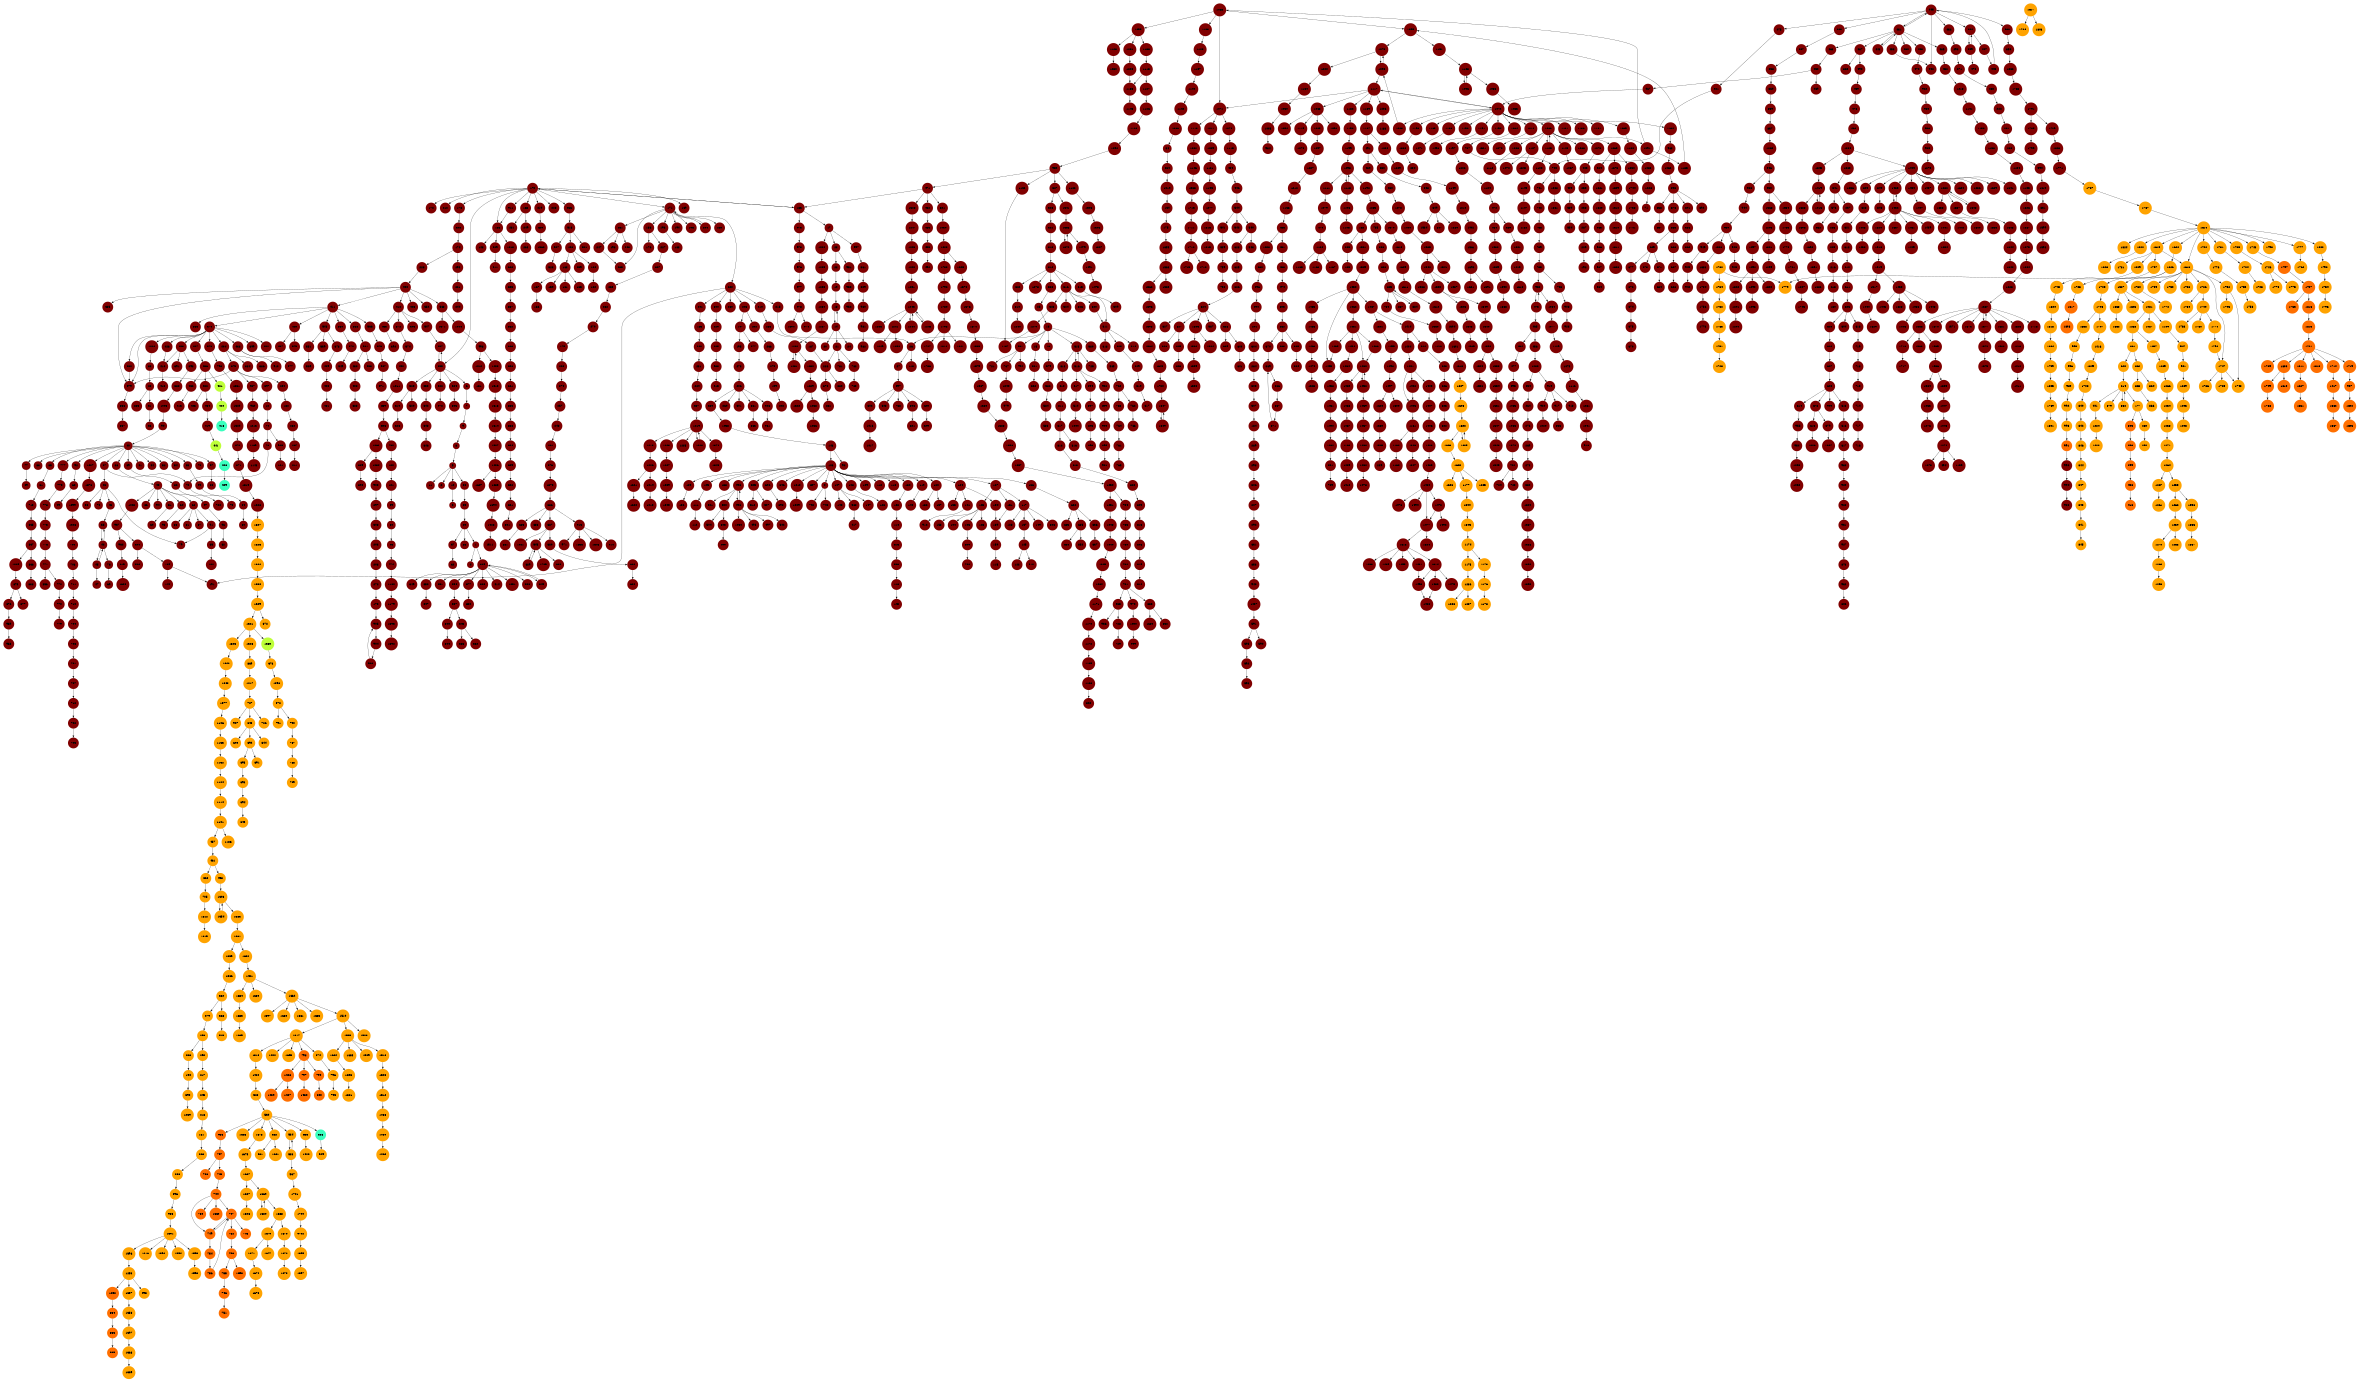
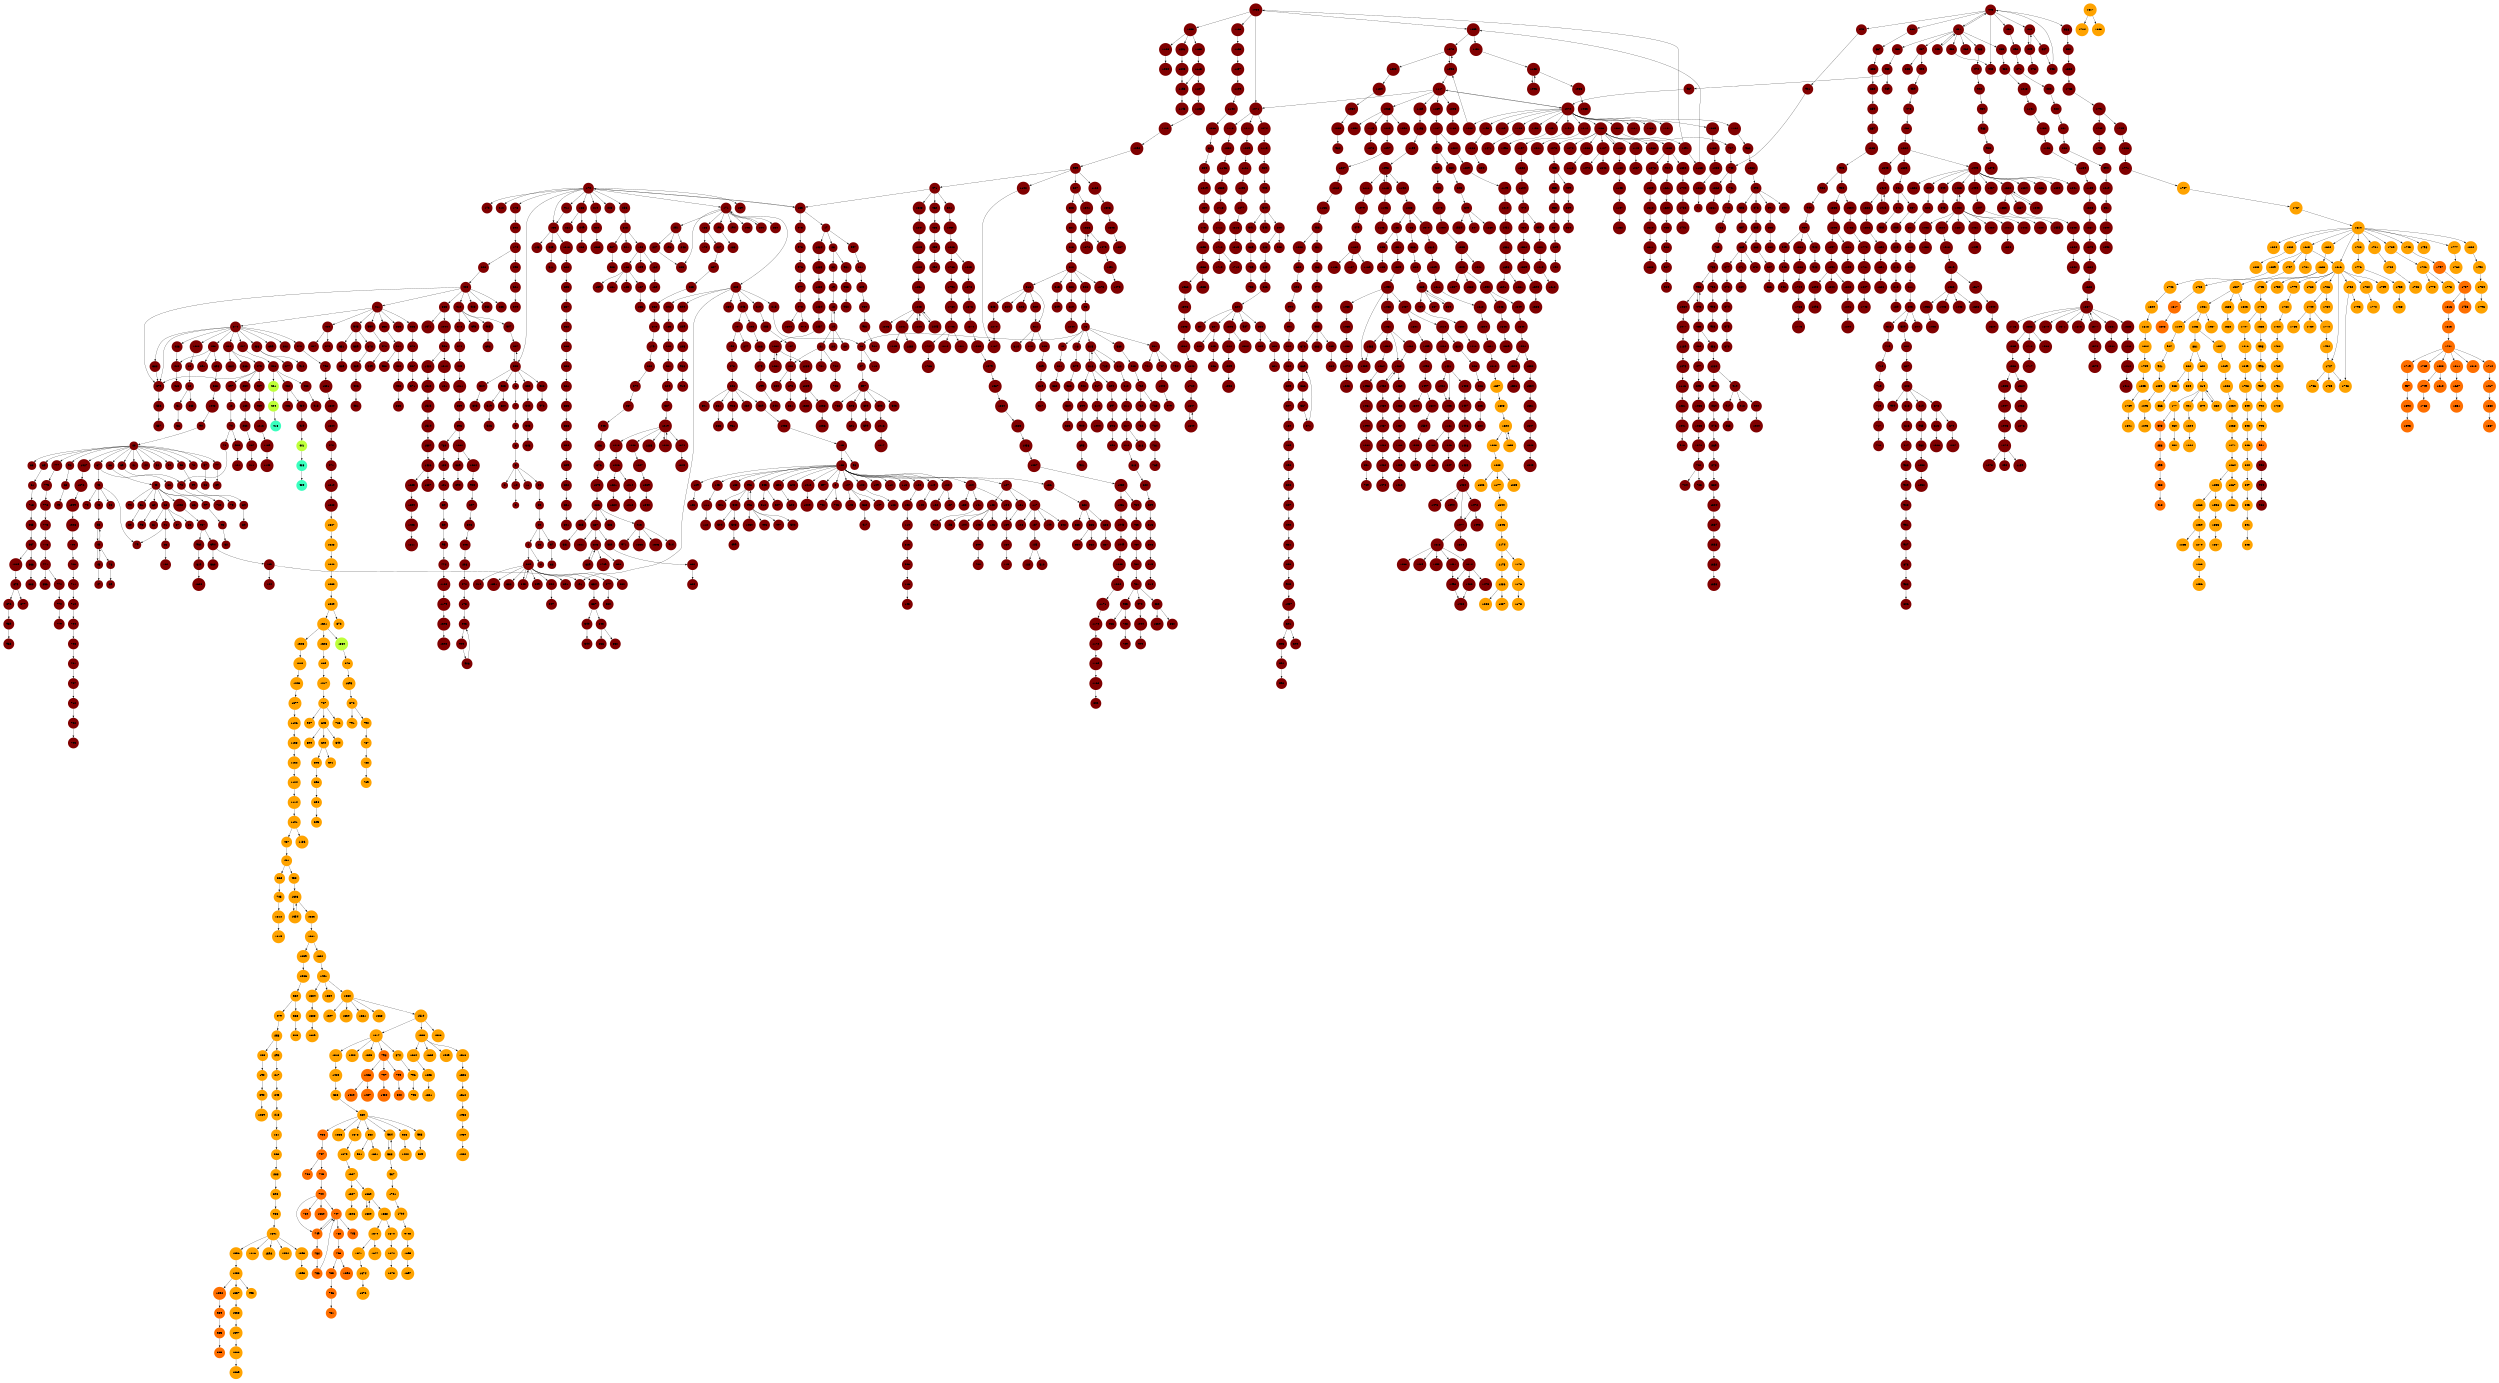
(1750, 278) -> (2290, 296)
(321, 1135) -> (420, 1135)
